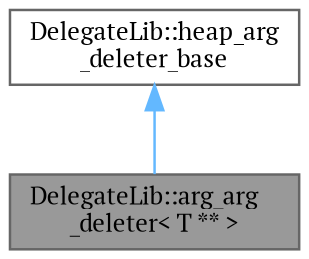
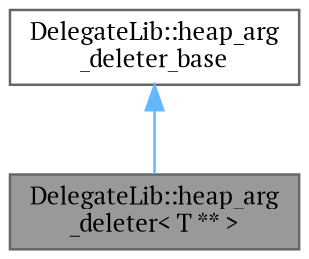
(155, 212) -> (155, 212)
